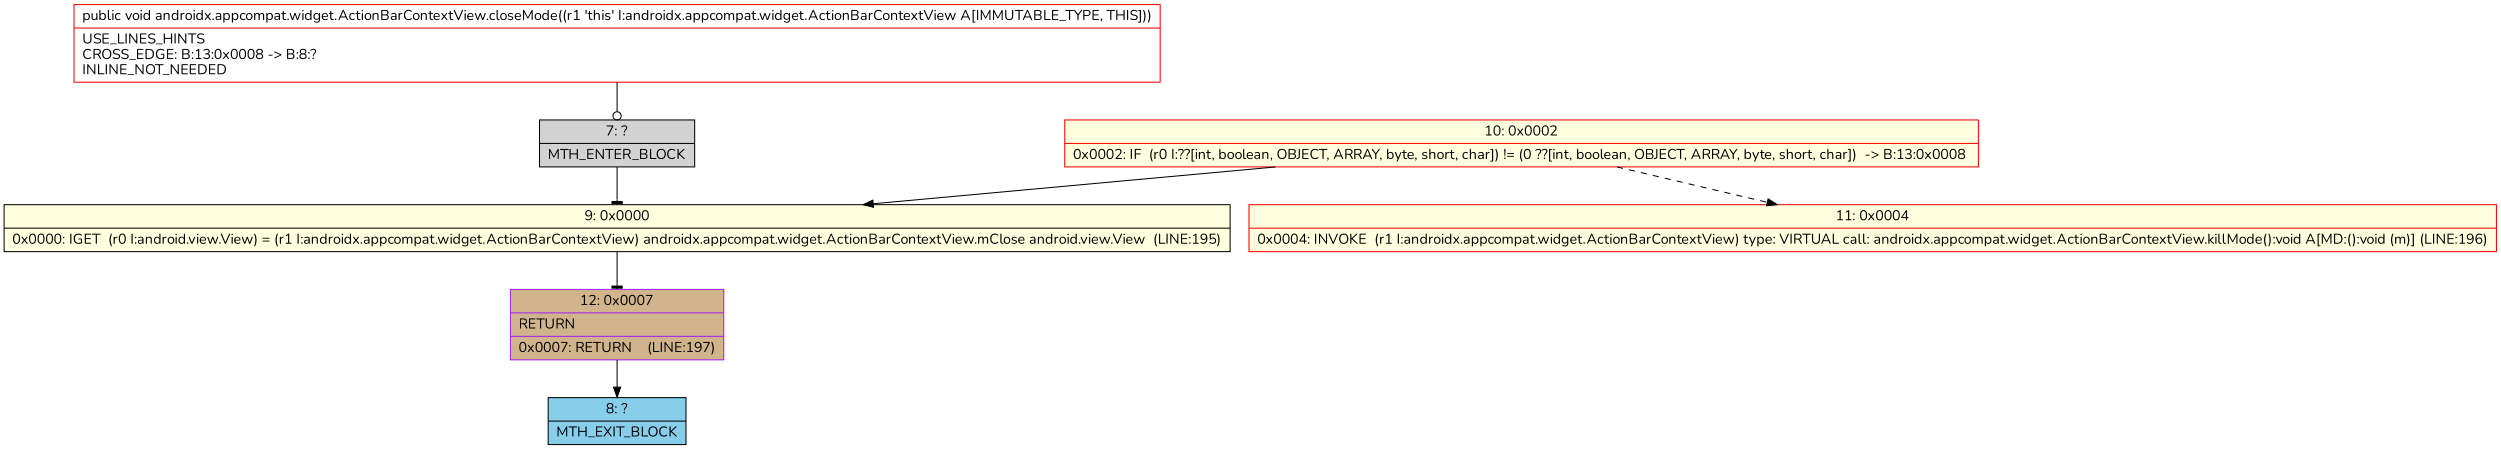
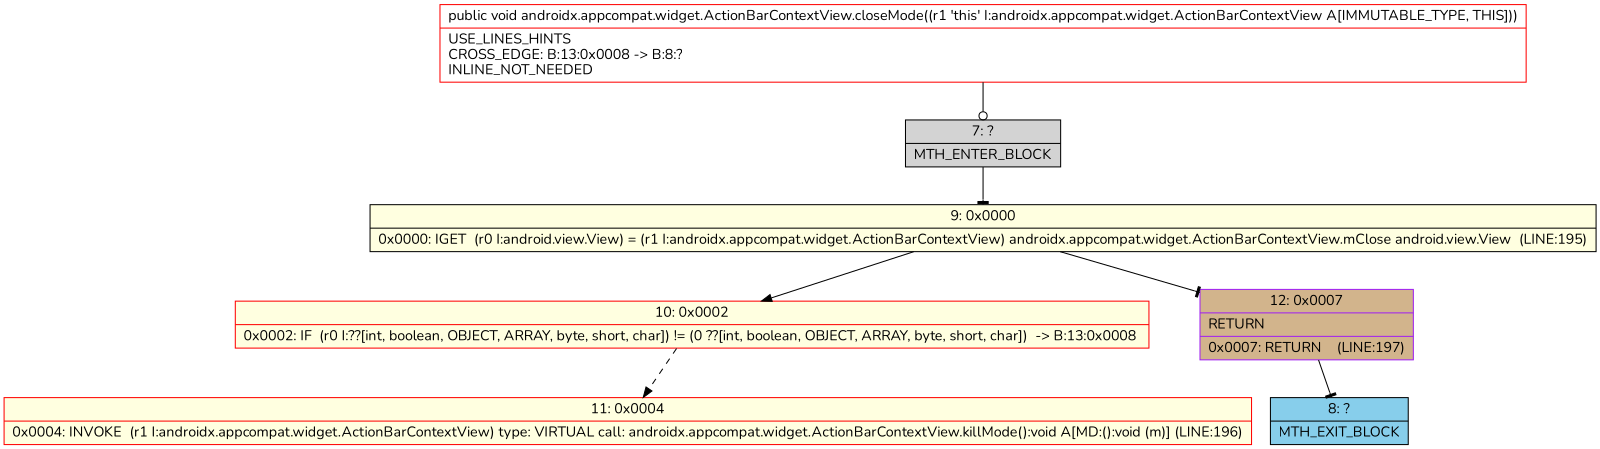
(1074, 185) -> (843, 275)
(617, 374) -> (1324, 376)
